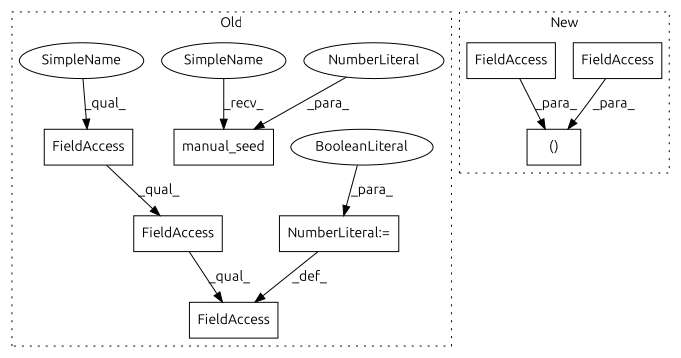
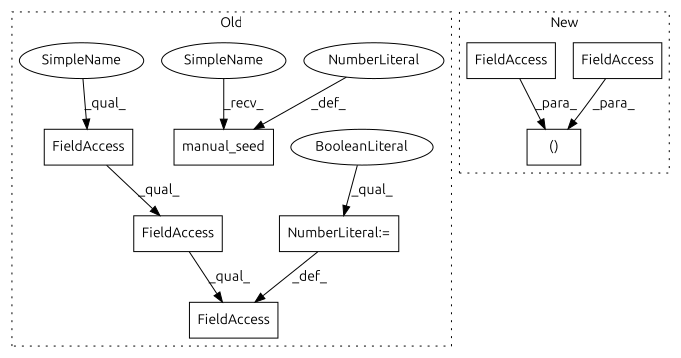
(329, 104) -> (329, 104)
(372, 190) -> (372, 190)
